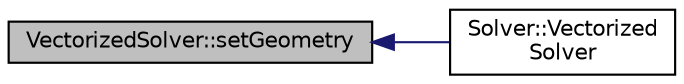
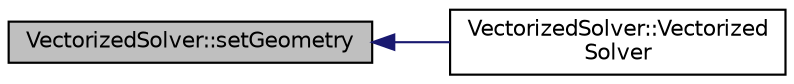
(563, 42) -> (618, 42)
